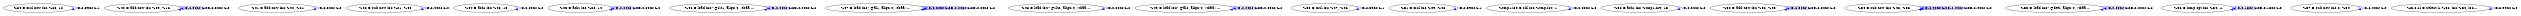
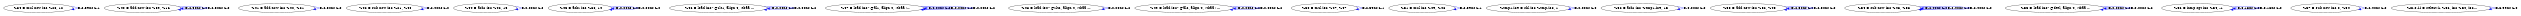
(1325, 8) -> (1325, 8)
(1528, 8) -> (1528, 8)
